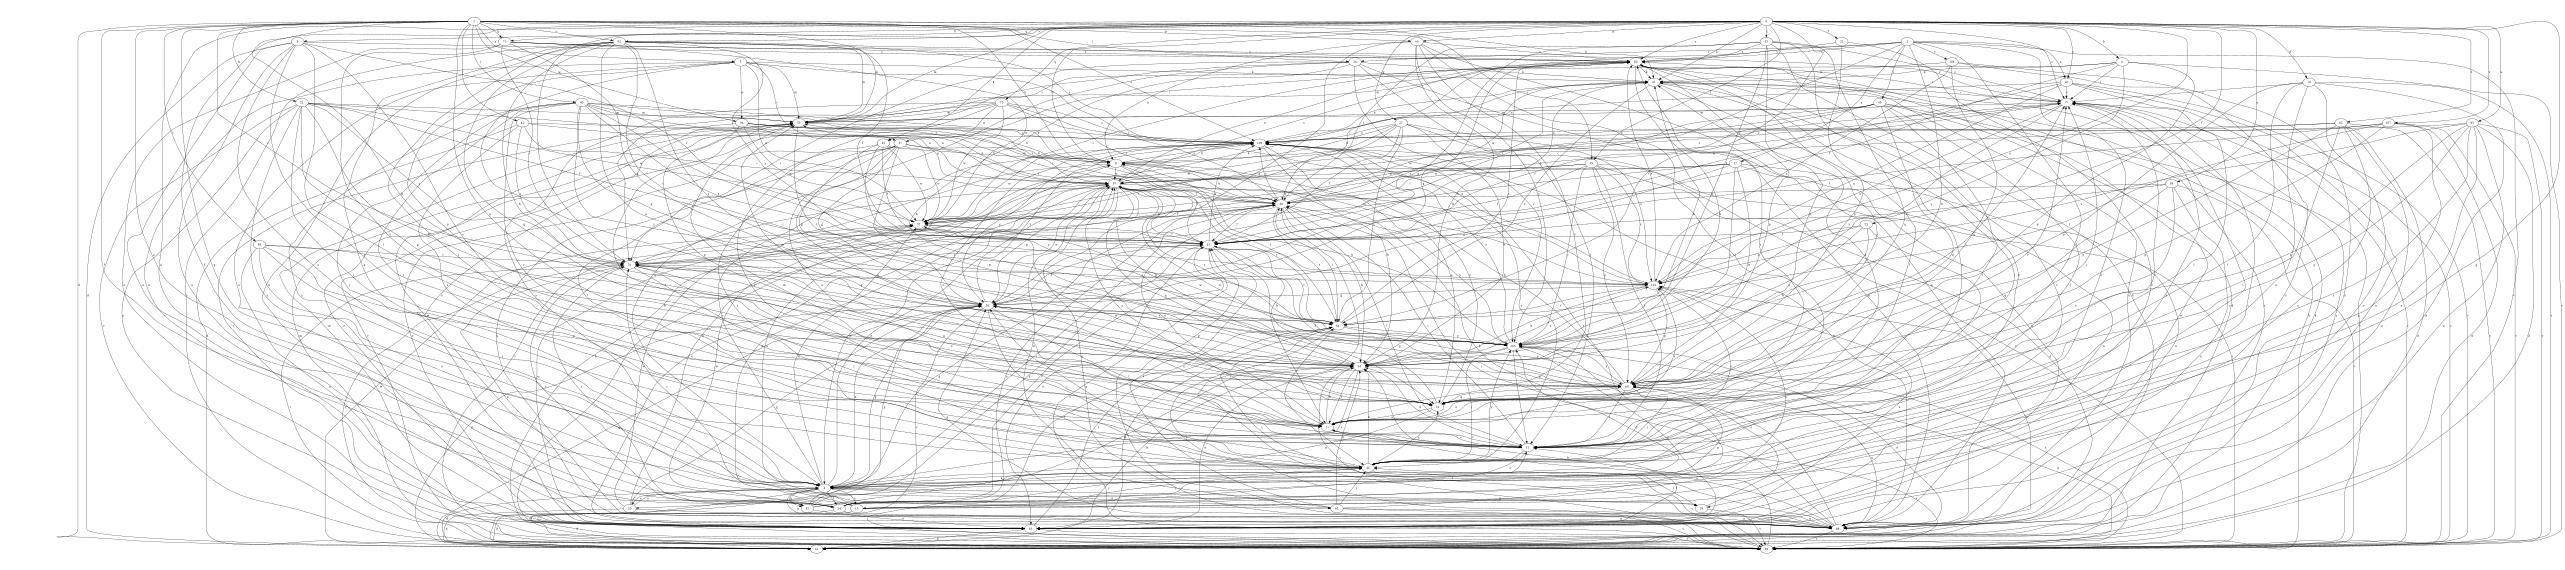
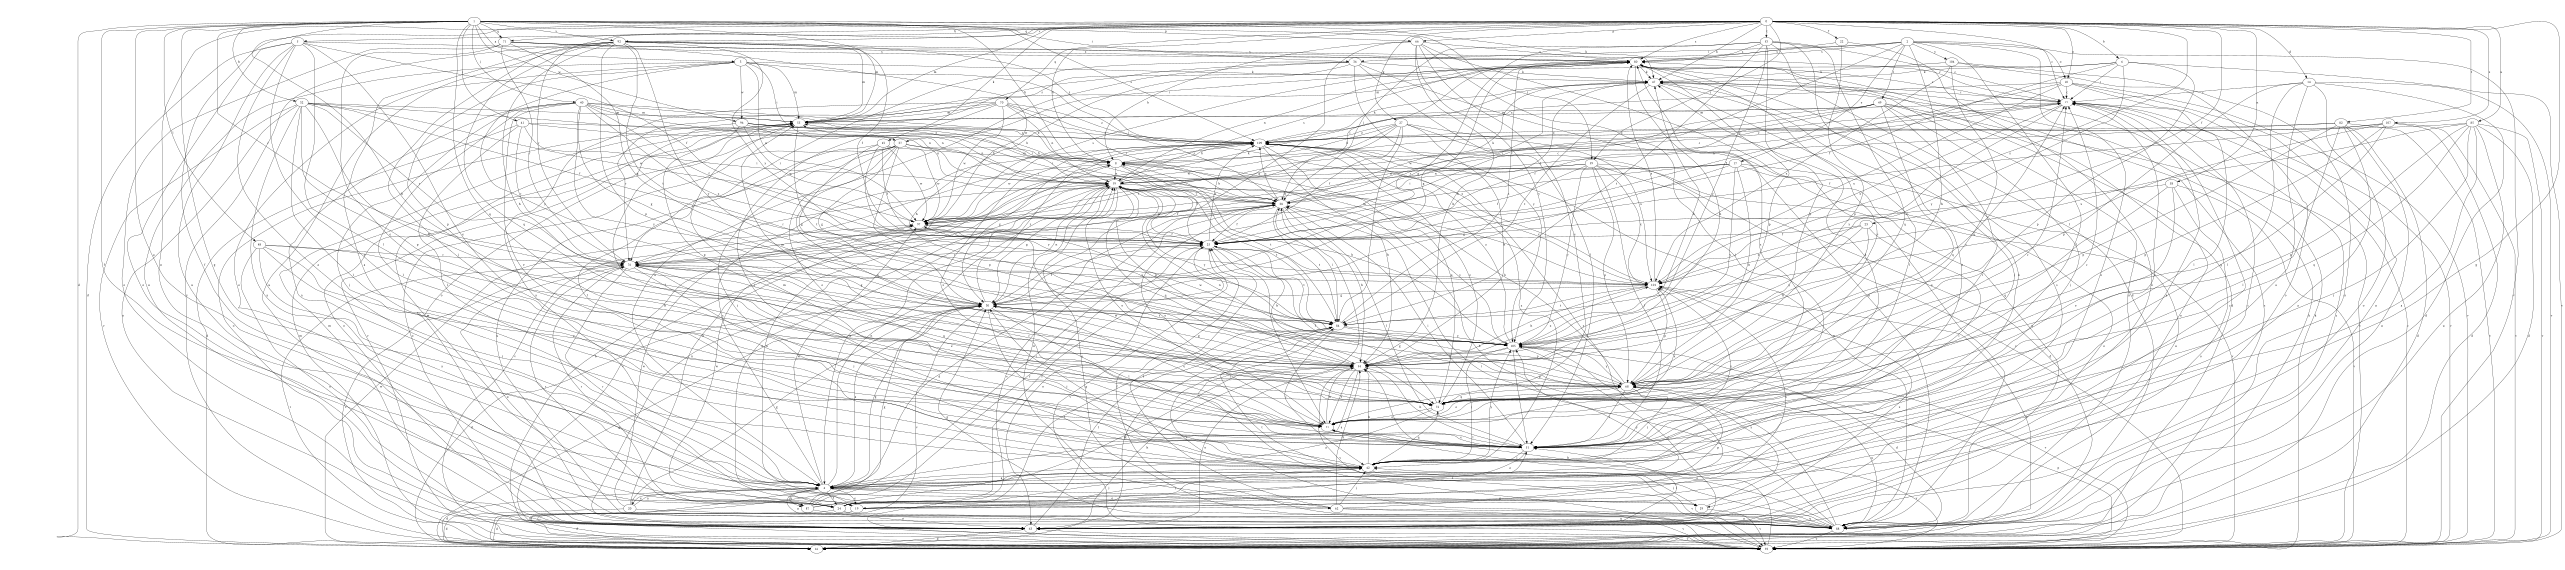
(950, 137) -> (1052, 149)
(1637, 185) -> (1581, 205)
(1728, 192) -> none
(703, 426) -> (651, 426)
(548, 459) -> none
(1635, 478) -> (1992, 331)
